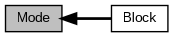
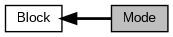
(94, 19) -> (94, 19)
